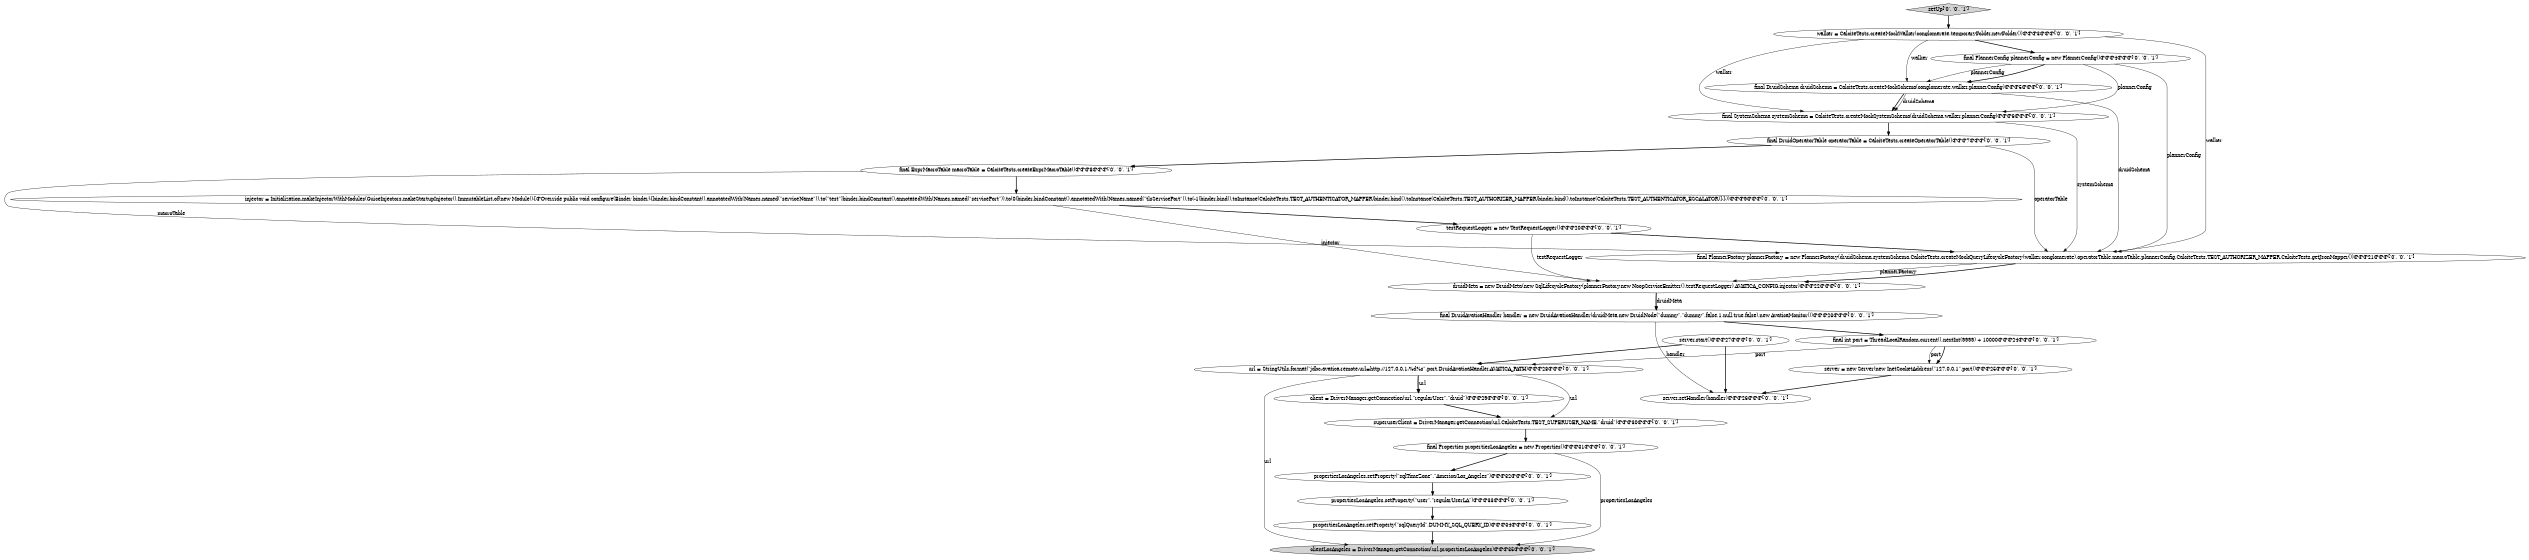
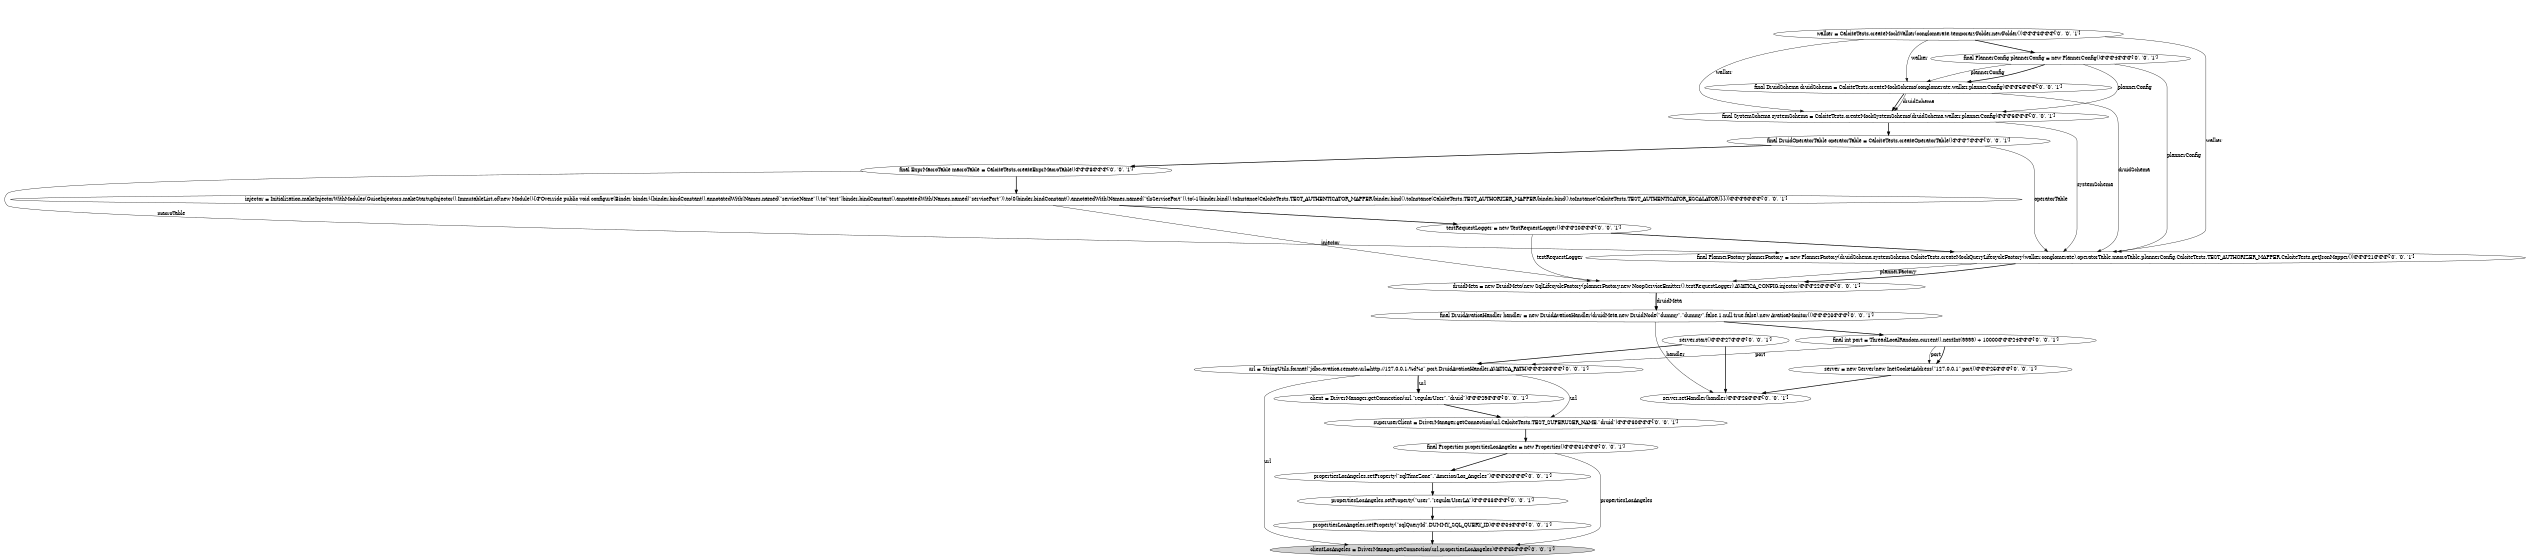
(1948, 10) -> none
